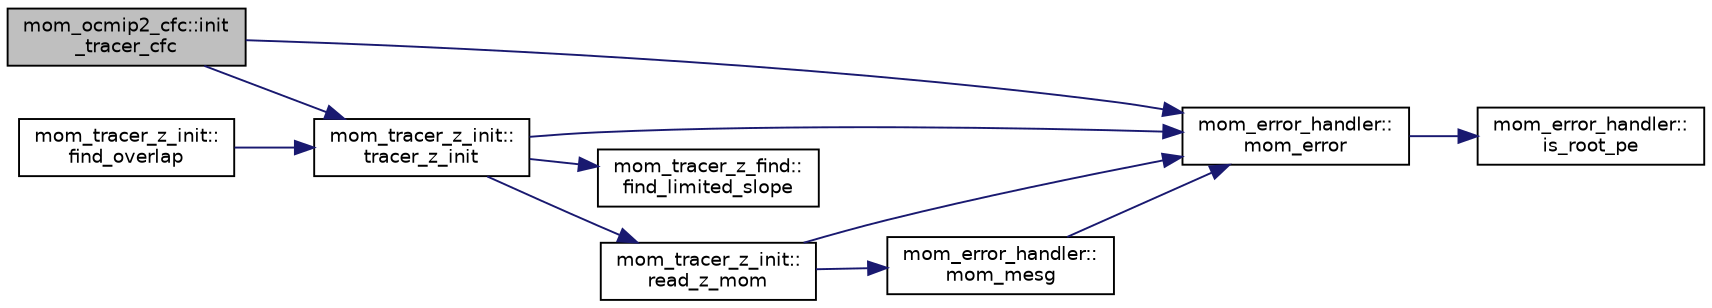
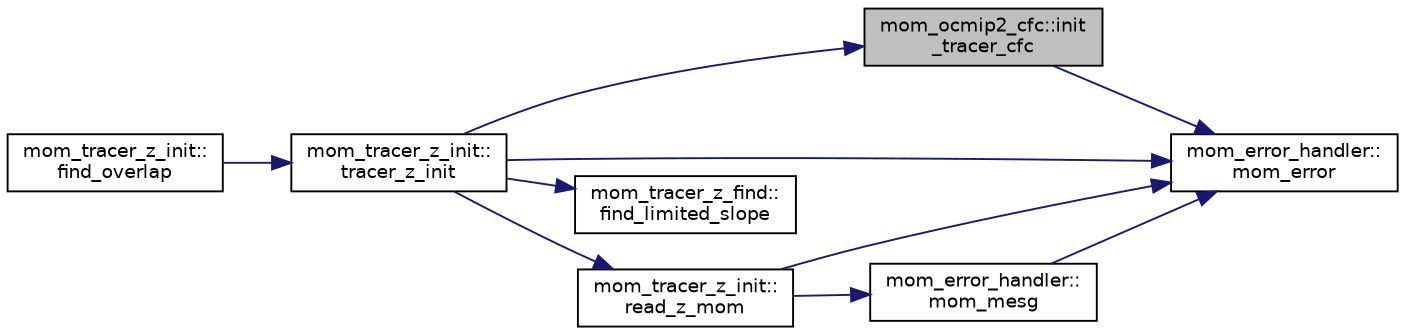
(265, 89) -> (651, 77)
(1591, 136) -> none
